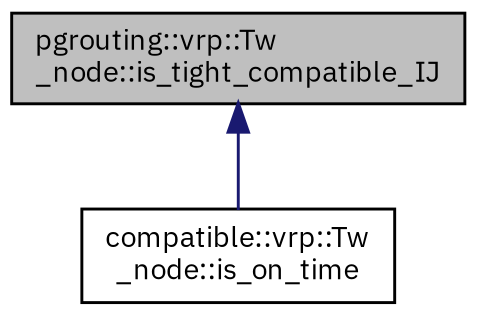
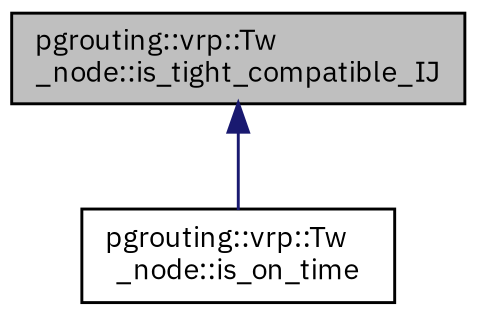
(238, 256) -> (238, 256)
